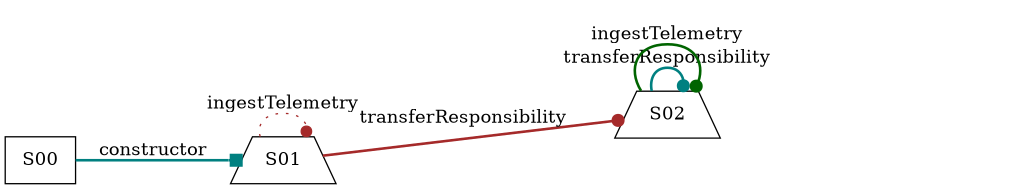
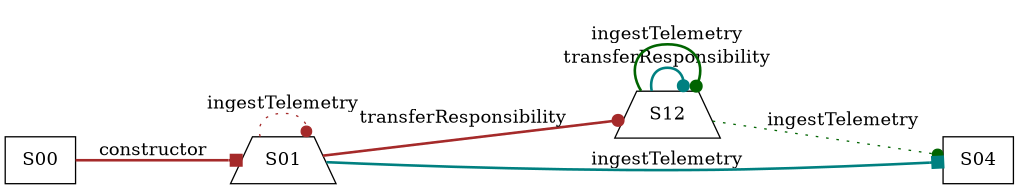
(668, 115) -> (668, 115)
(152, 160) -> (152, 160)
none -> (978, 160)
